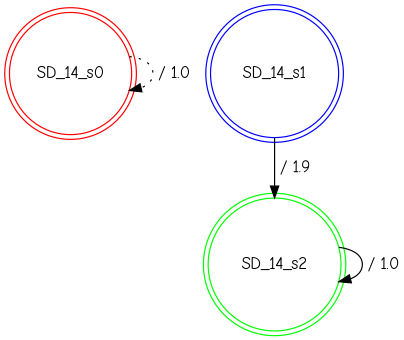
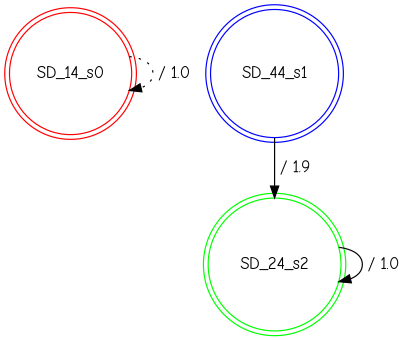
(275, 74) -> (275, 74)
(275, 265) -> (275, 265)
